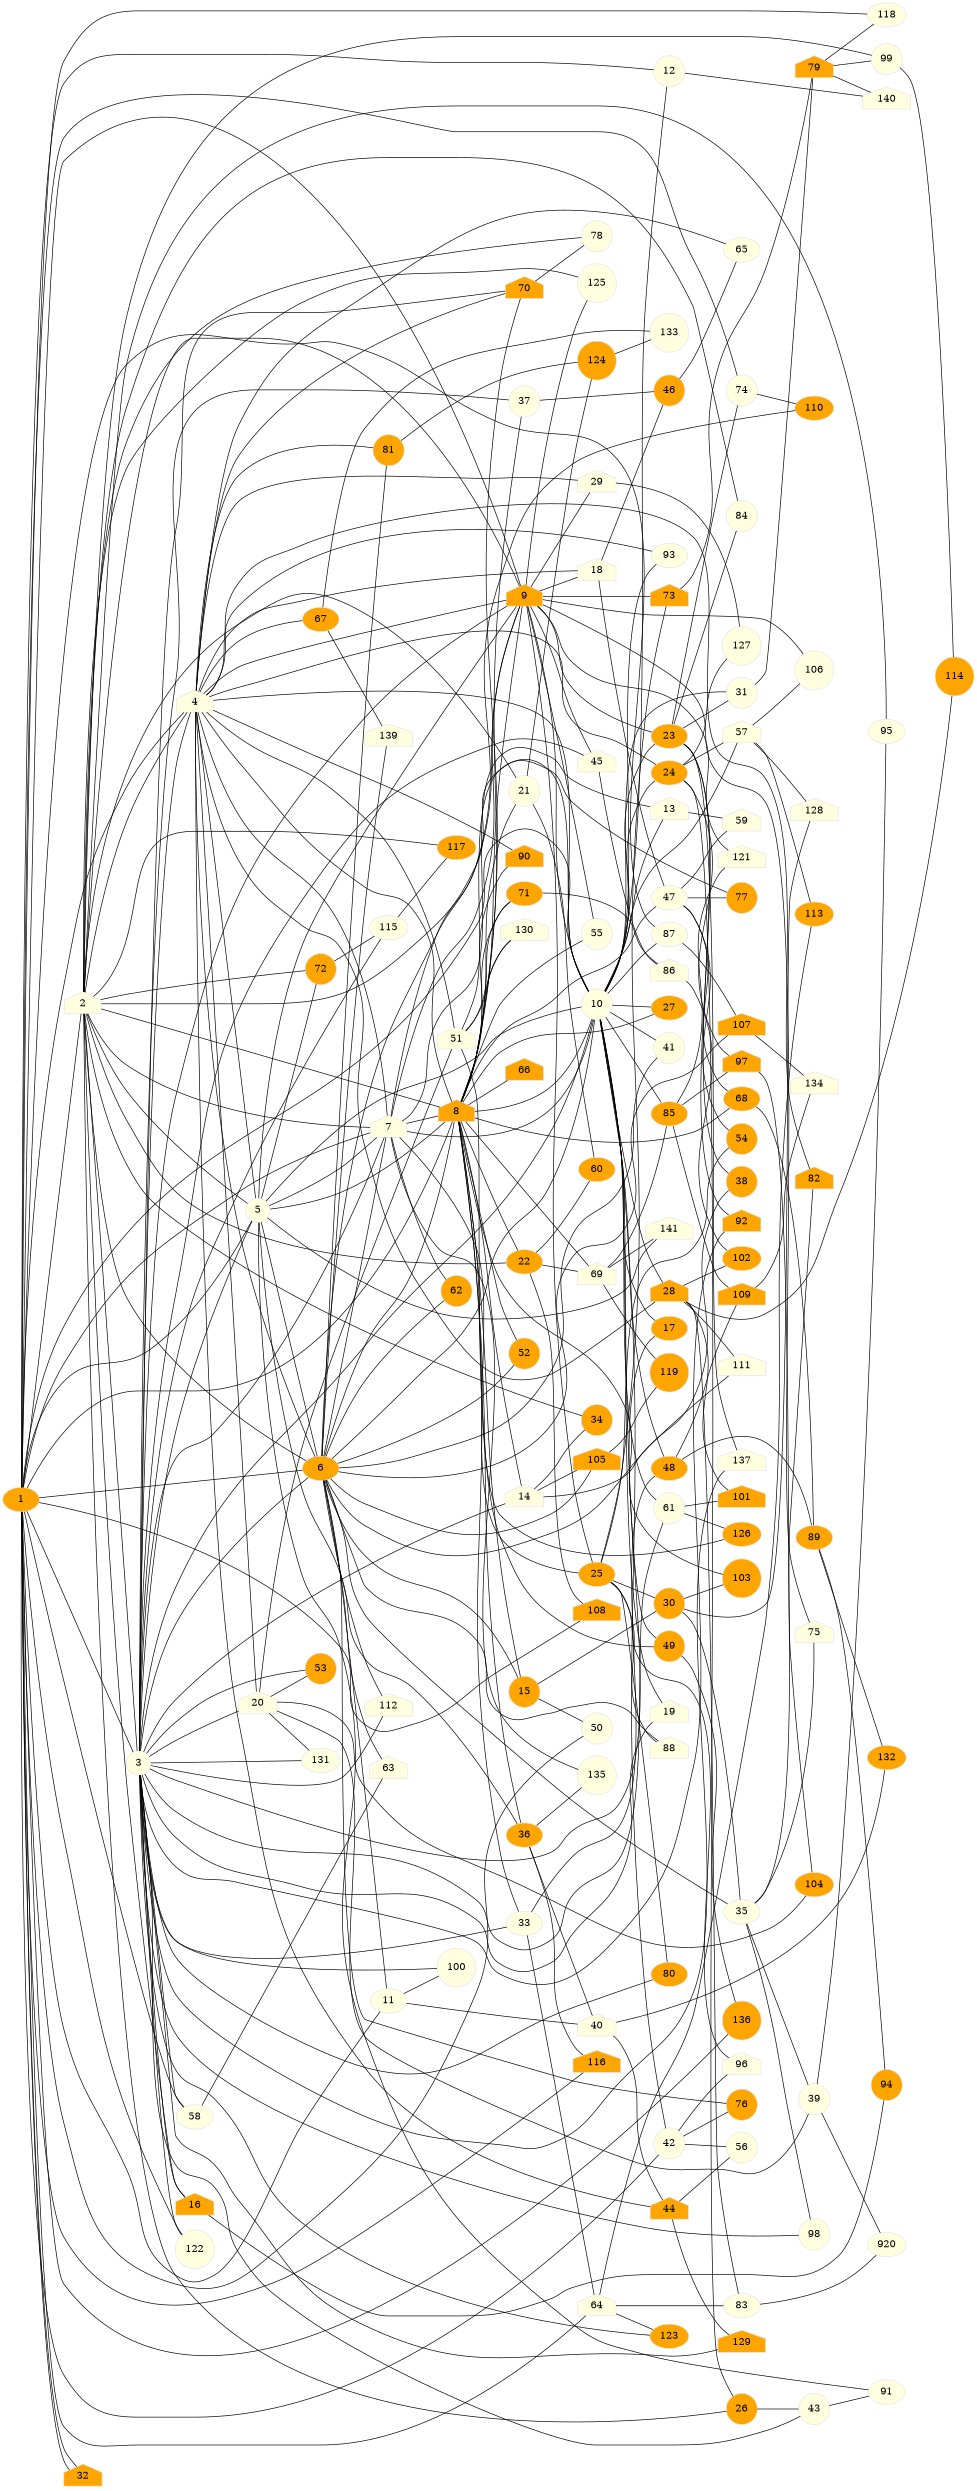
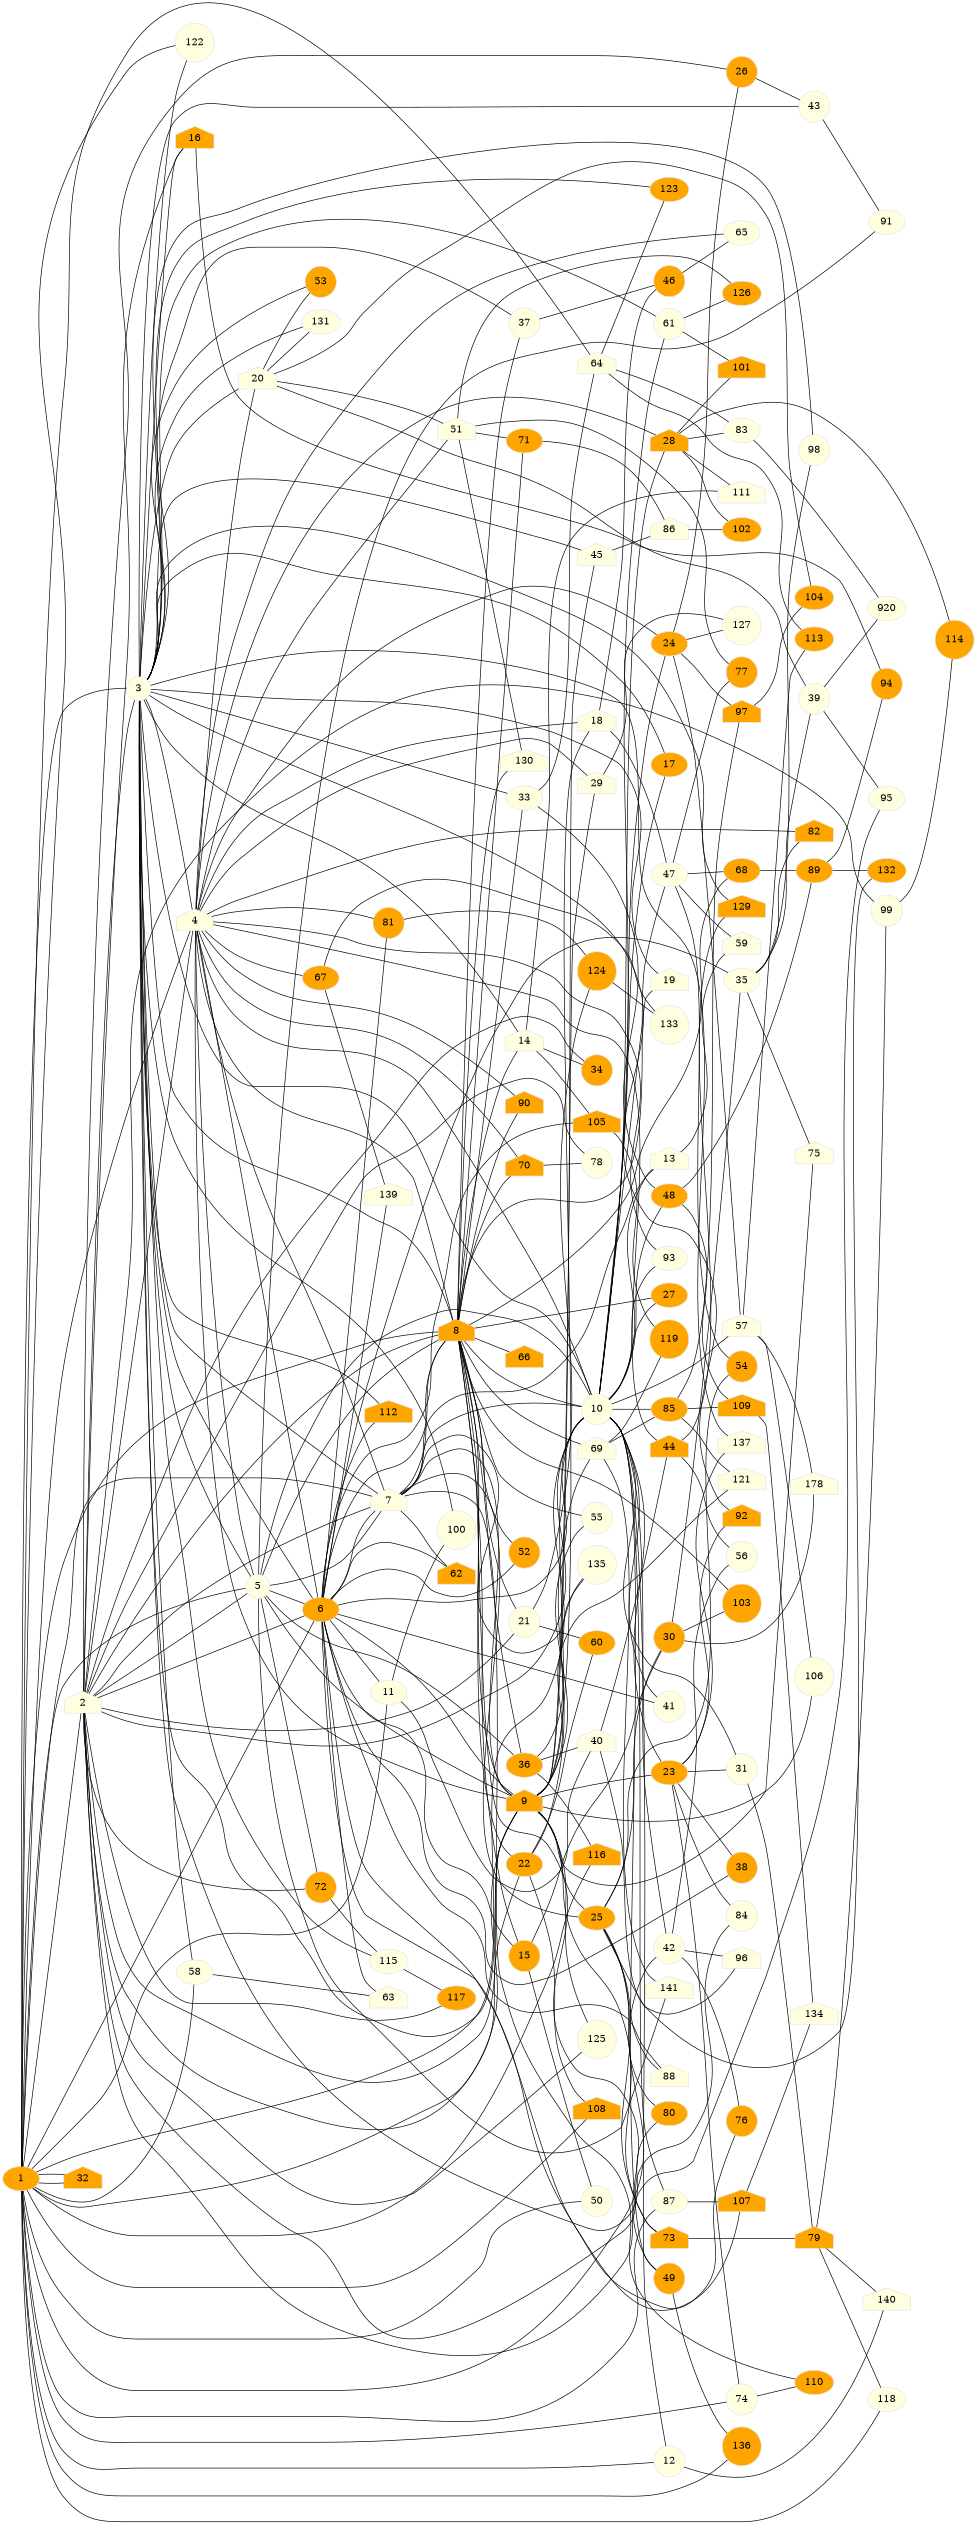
(158, 799) -> (167, 1065)
(814, 811) -> (814, 1485)
(457, 1291) -> (457, 1574)
(389, 1706) -> (389, 1413)
